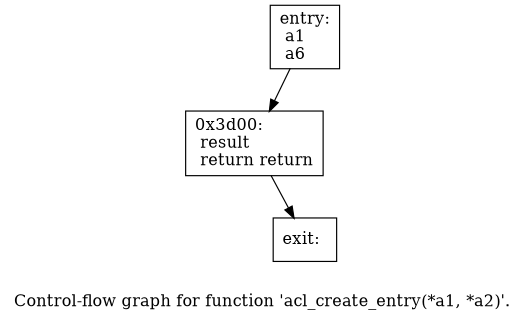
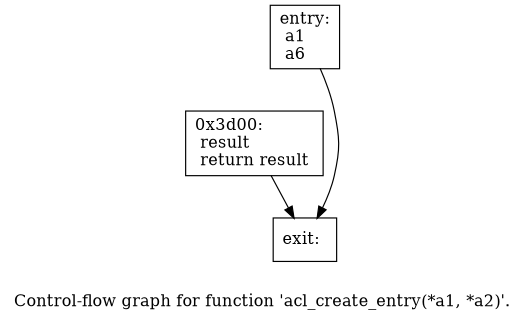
(282, 85) -> (338, 138)
(254, 160) -> (252, 160)
